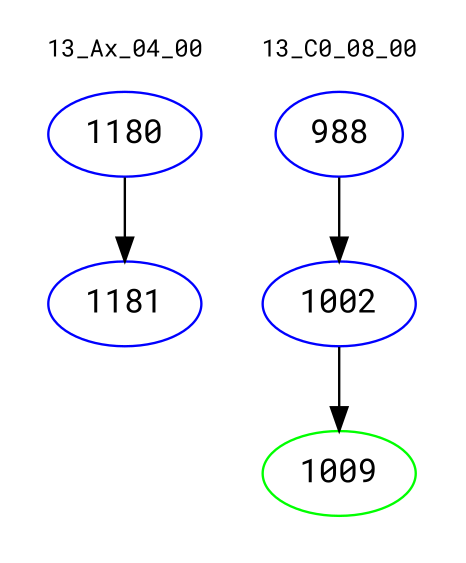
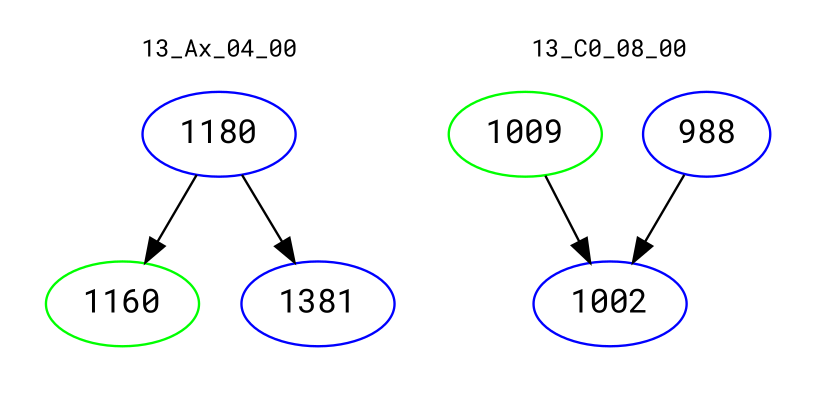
none -> (122, 304)
(125, 304) -> (318, 304)
(339, 377) -> (562, 209)
